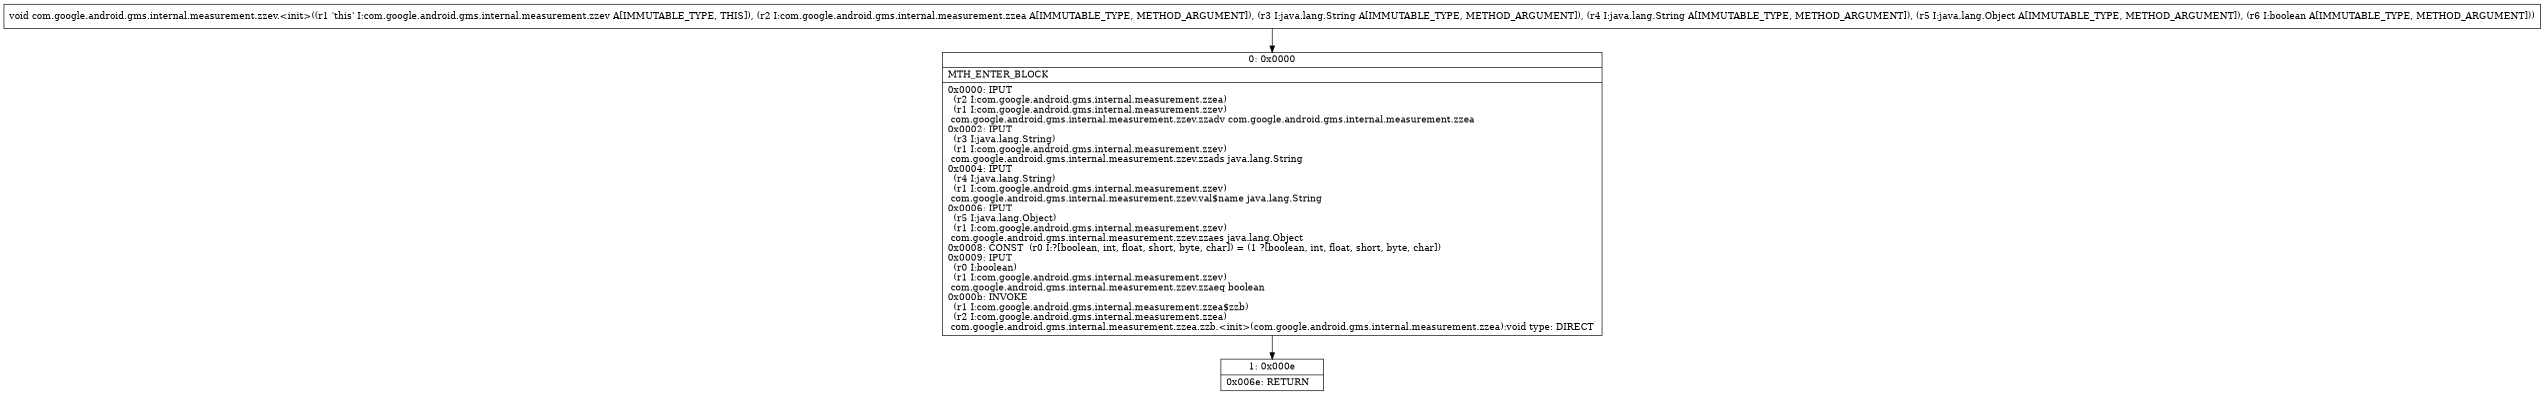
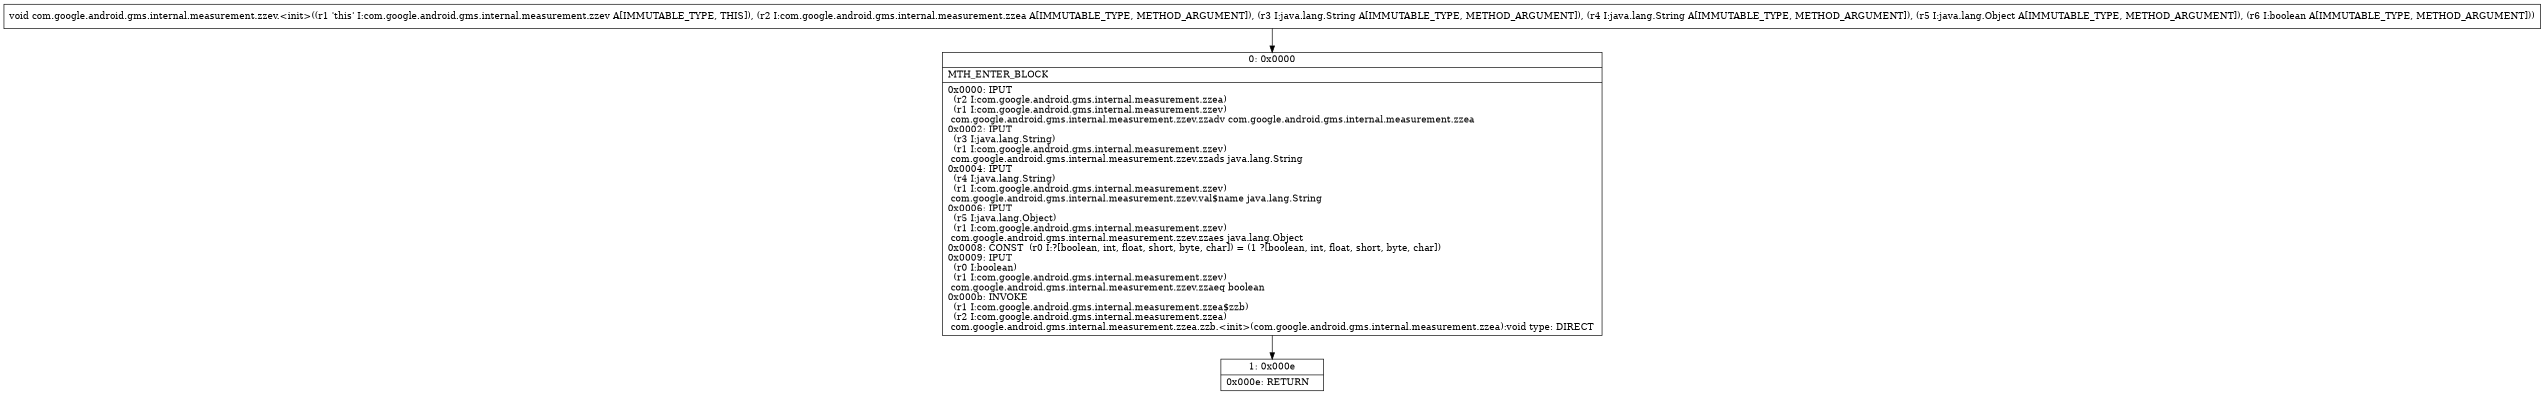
(1272, 382) -> (1272, 382)
